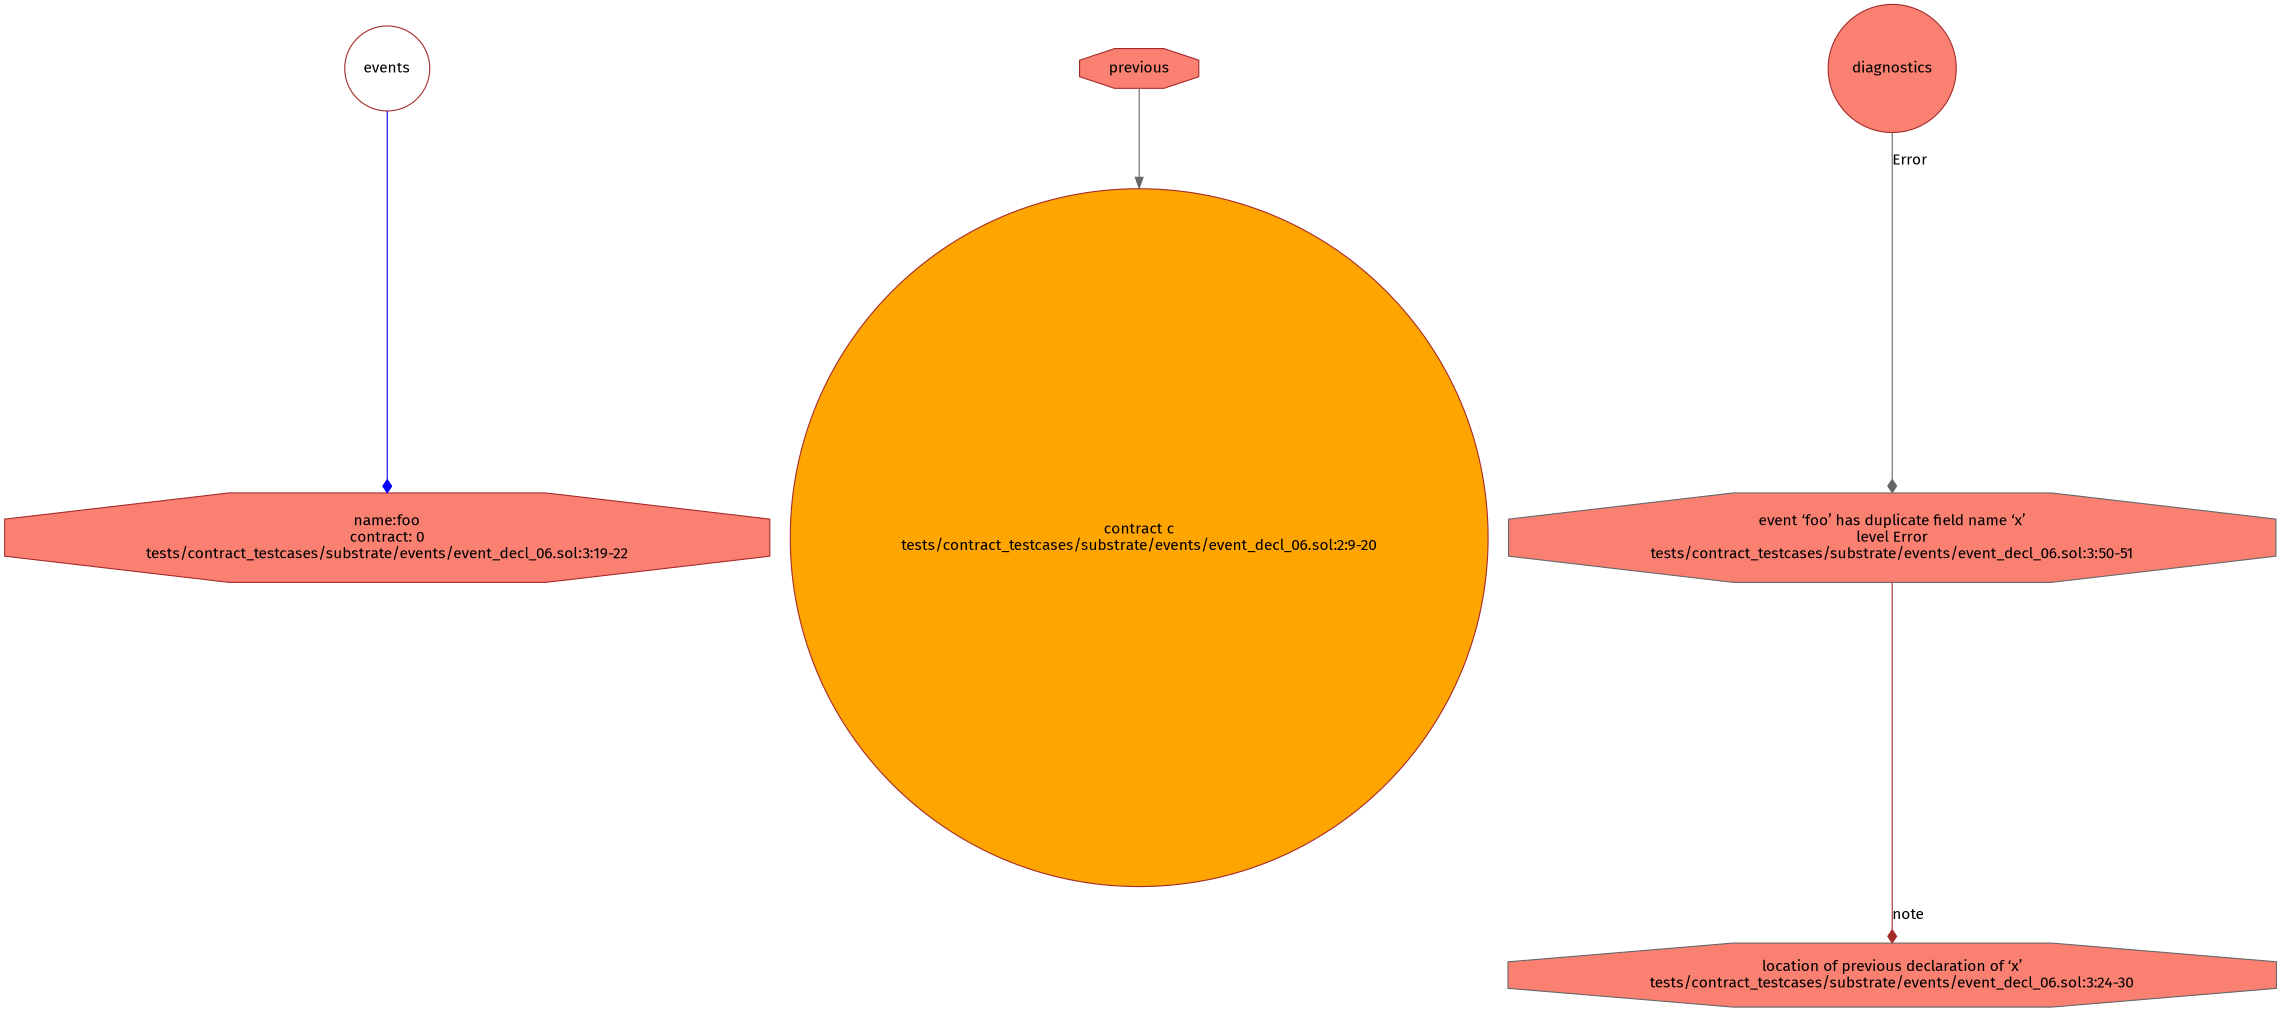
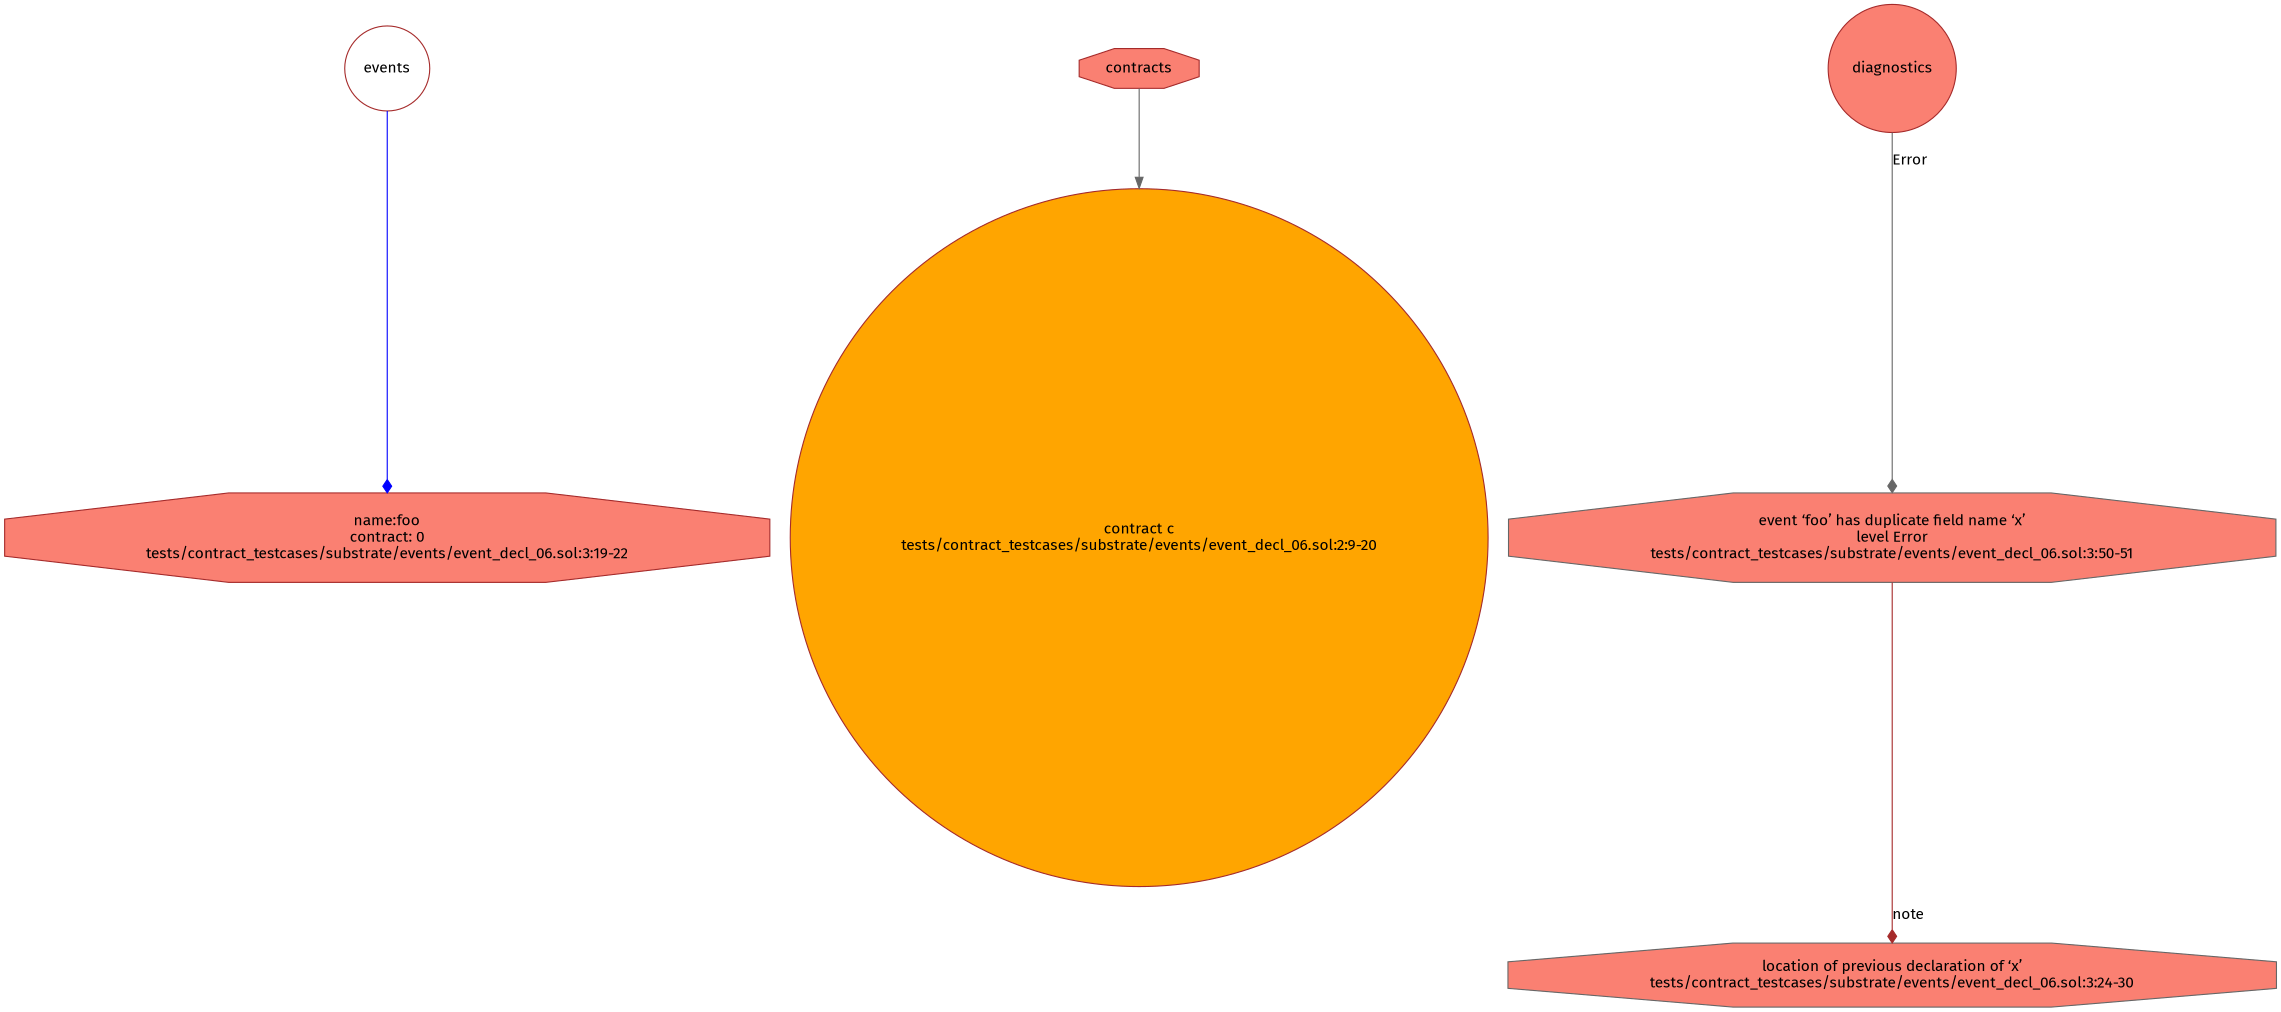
(1139, 68) -> (1139, 68)
